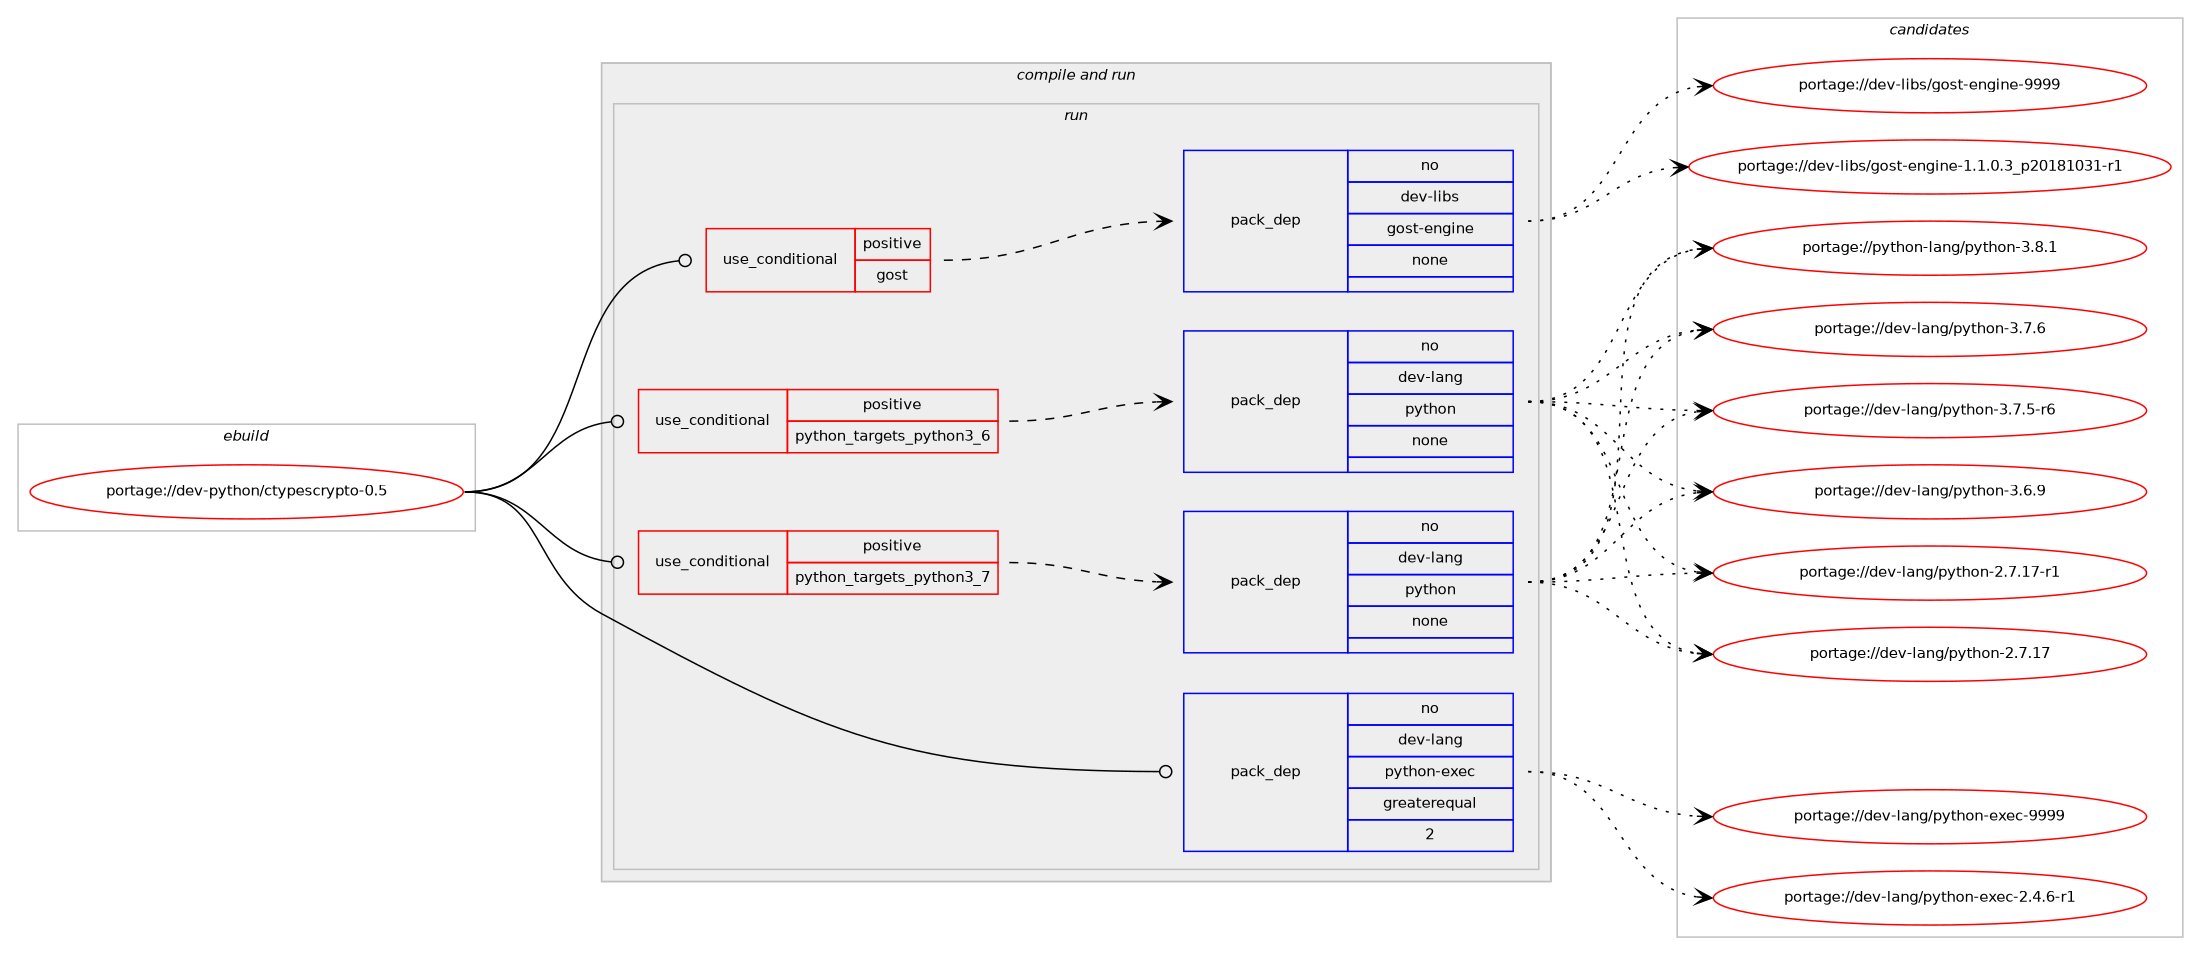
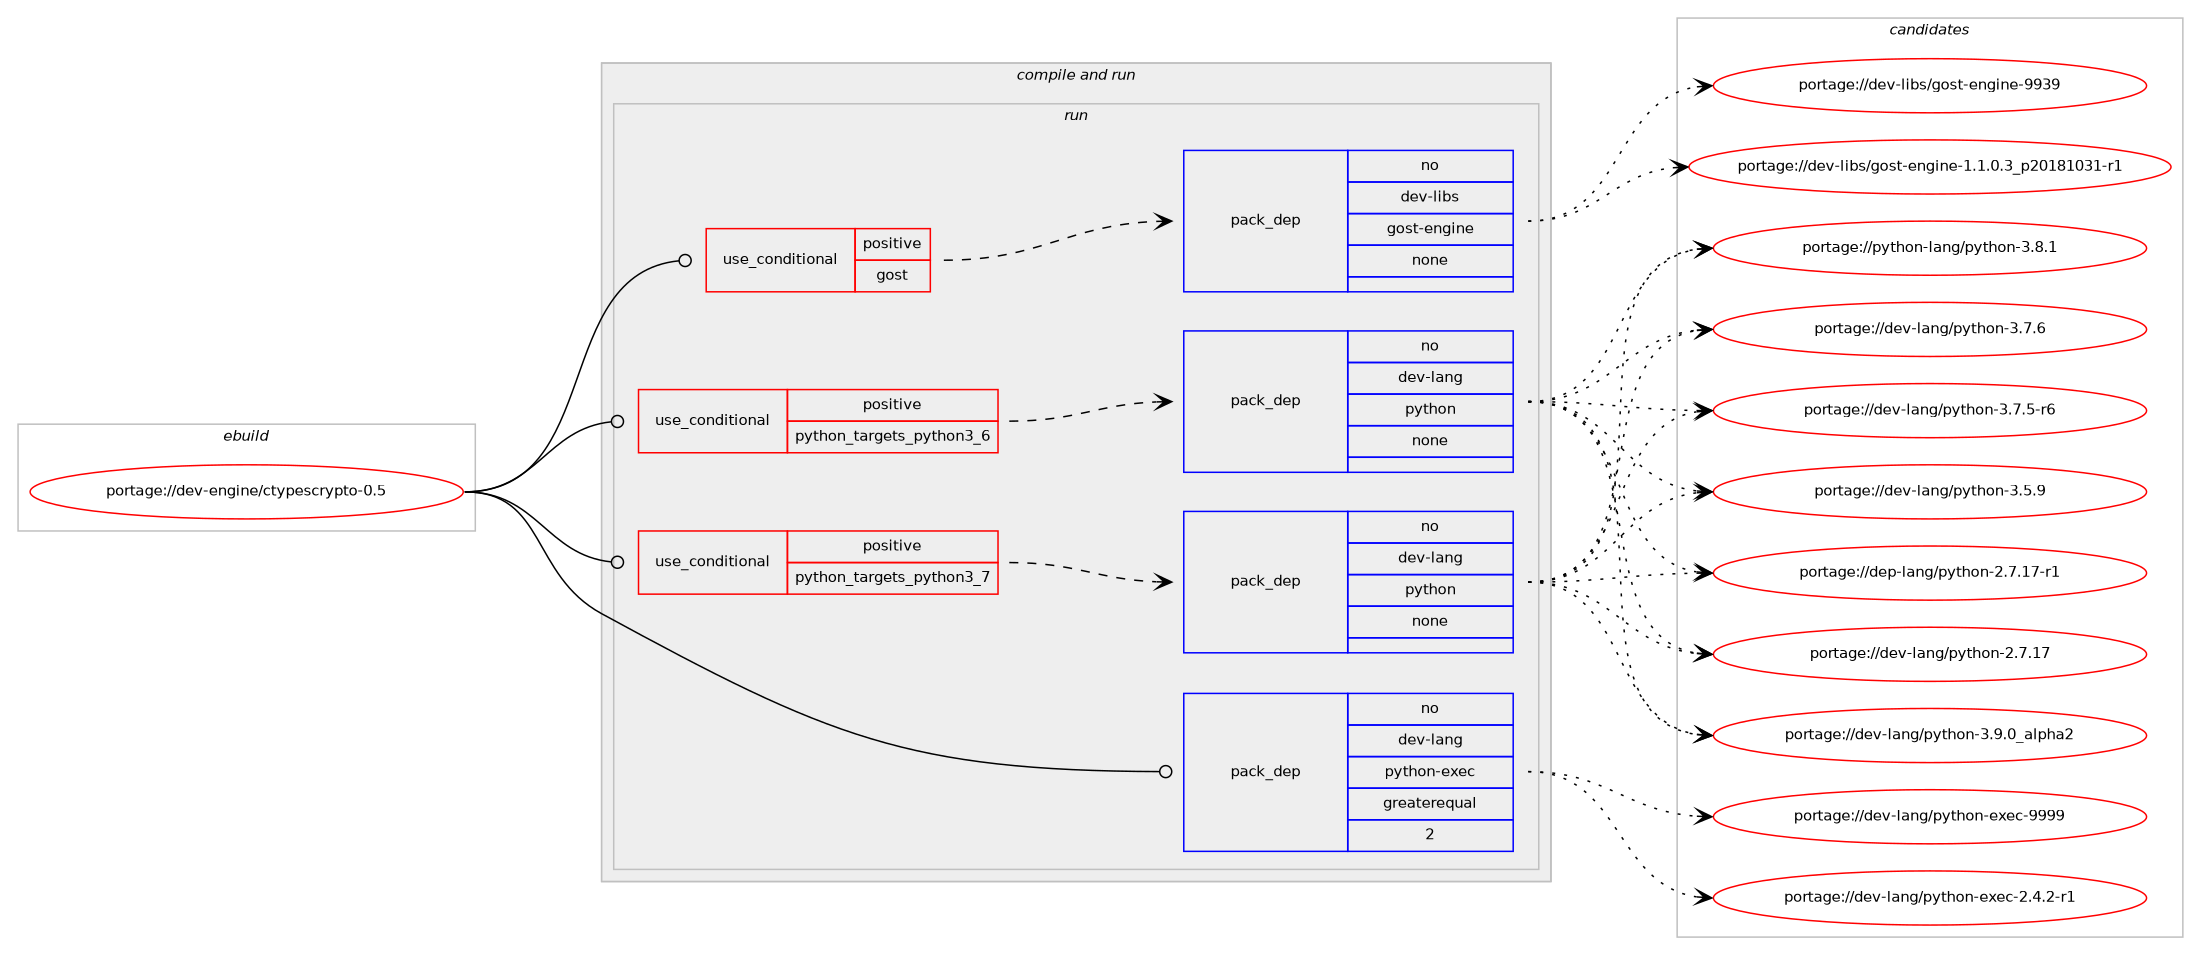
(1930, 86) -> (1930, 86)
(247, 492) -> (247, 492)
(1930, 492) -> (1930, 492)
(1930, 573) -> (1930, 573)
none -> (1930, 736)
(1930, 898) -> (1930, 898)
